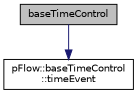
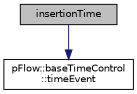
(69, 14) -> (69, 14)
